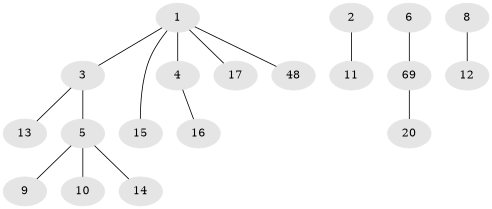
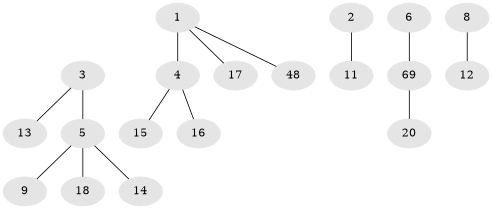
(130, 47) -> none
(145, 72) -> (159, 105)
(83, 191) -> (83, 191)
